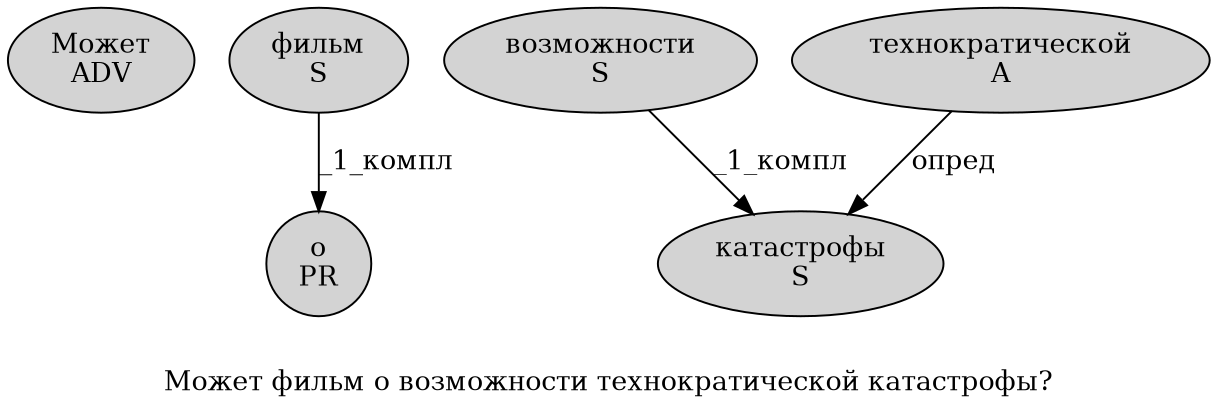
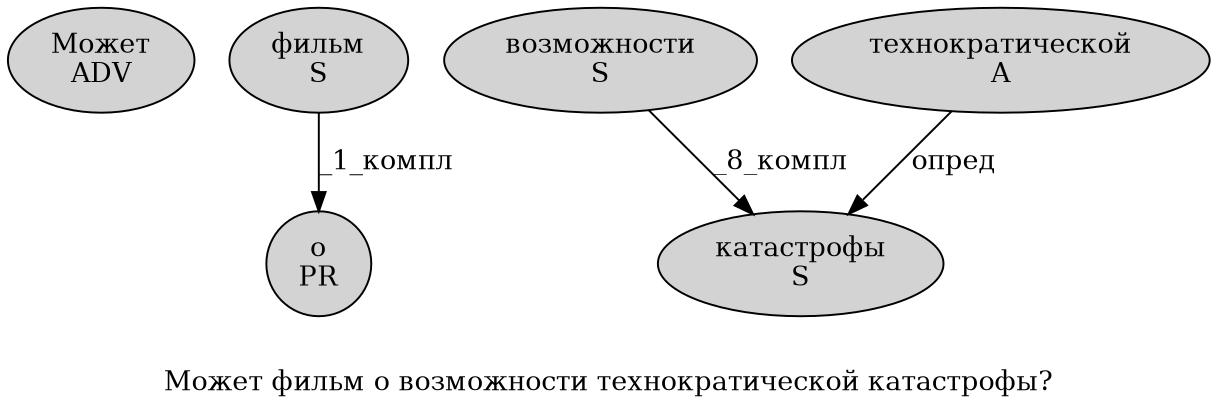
(781, 162) -> (781, 162)
